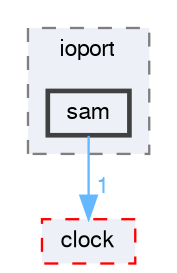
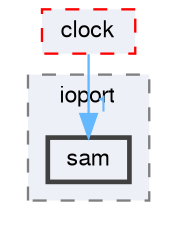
(89, 169) -> (89, 90)
